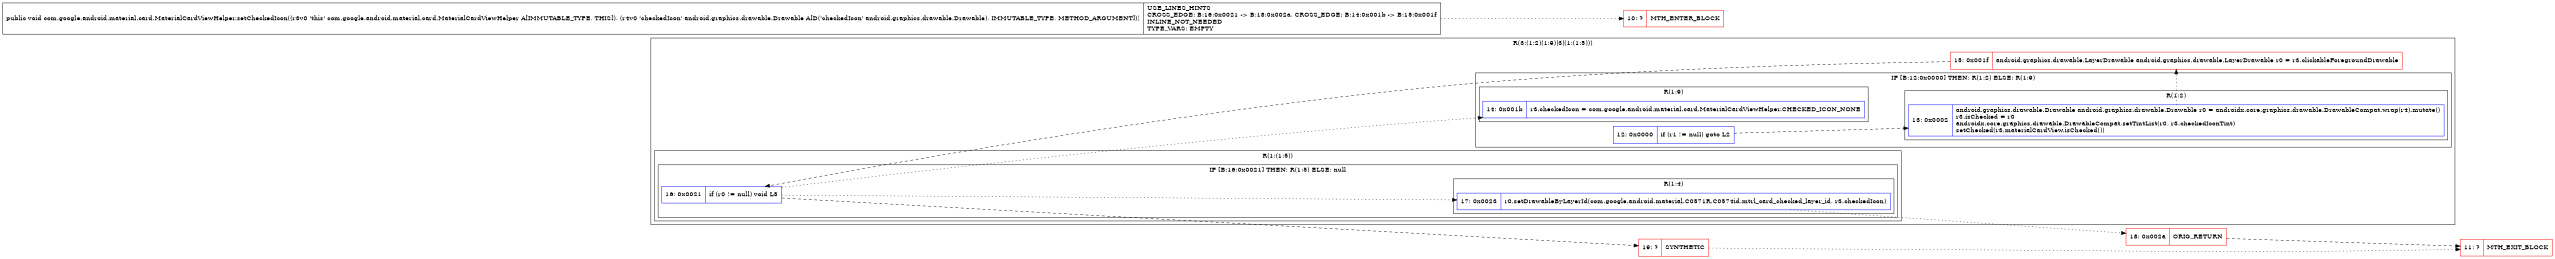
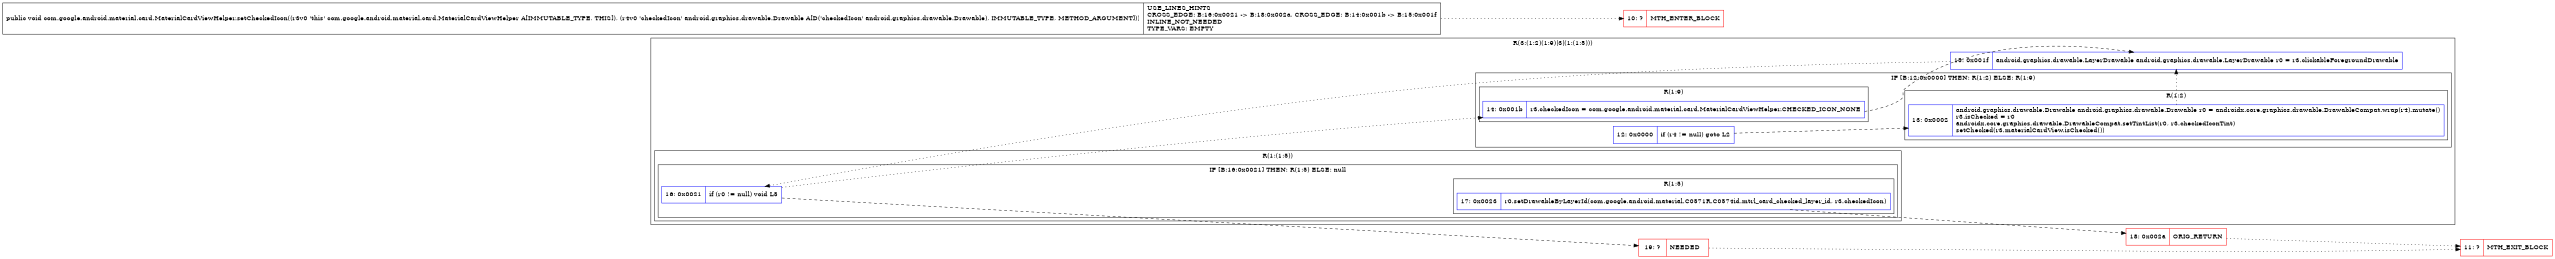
none -> (1988, 53)
(2176, 61) -> (2176, 61)
(1357, 95) -> (1357, 95)
(1696, 135) -> (1696, 135)
(1674, 184) -> (1674, 184)
(1117, 198) -> none
(1956, 221) -> (1956, 221)
(2341, 242) -> (2341, 242)
(1685, 247) -> (1685, 247)
